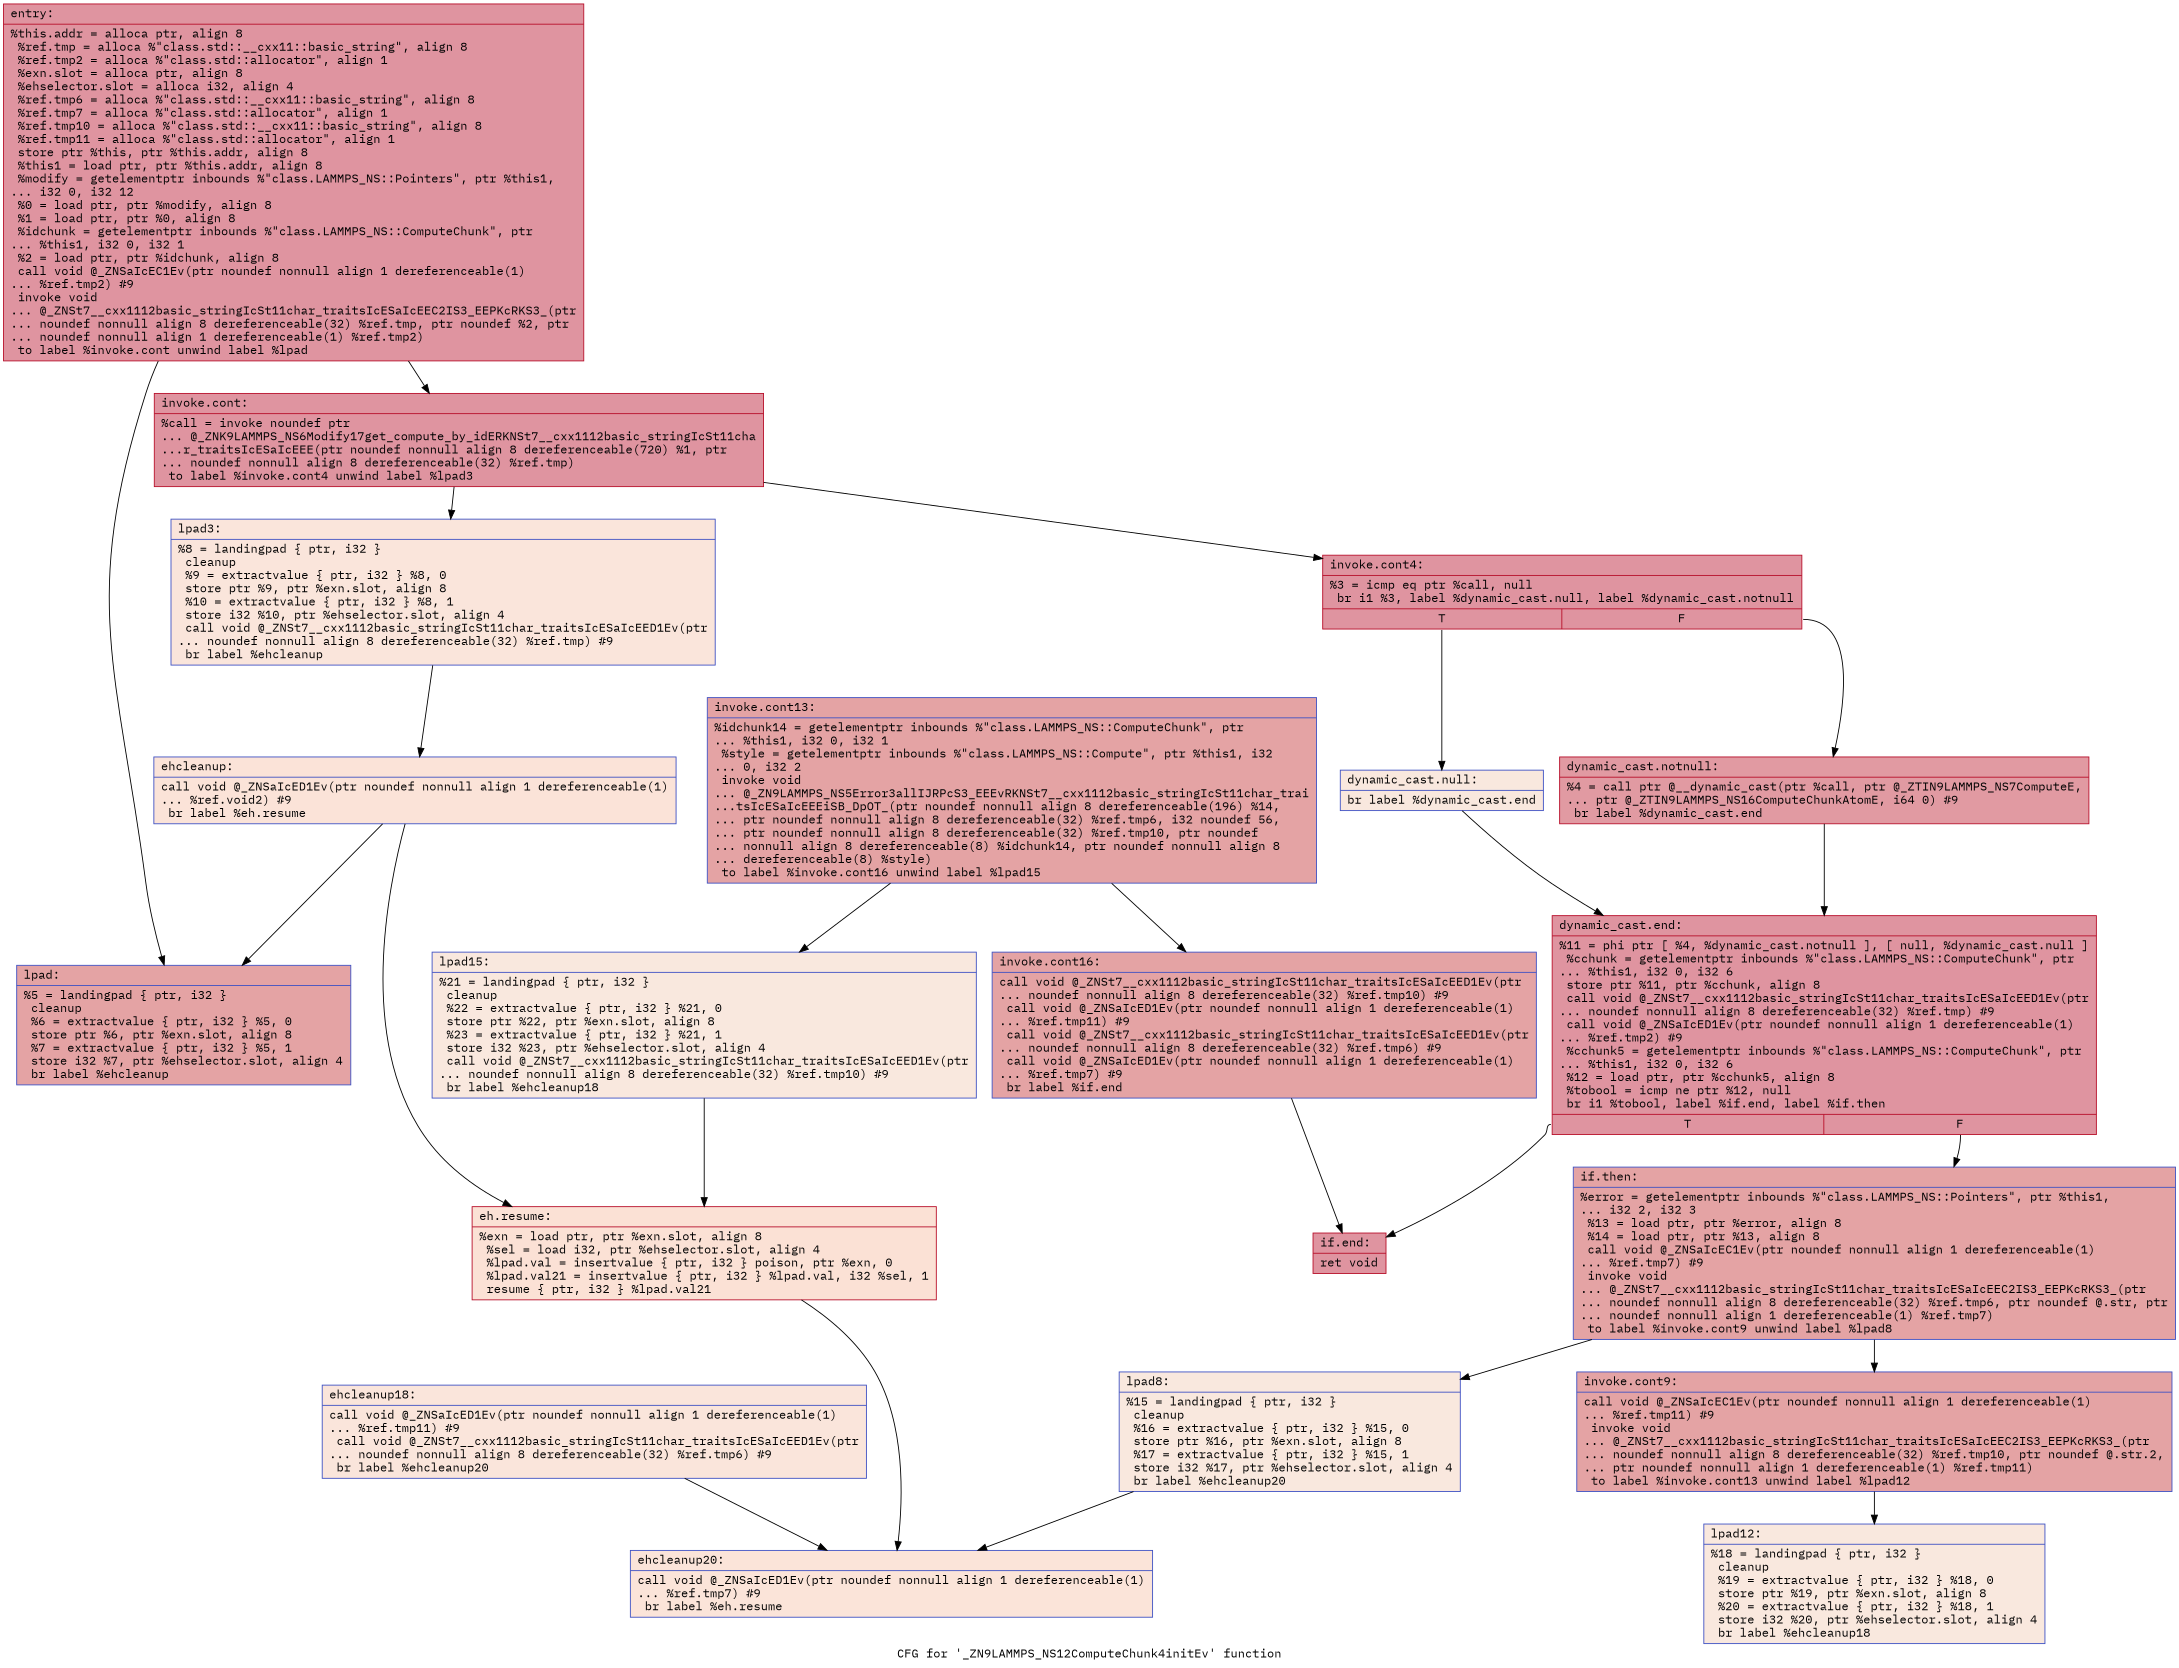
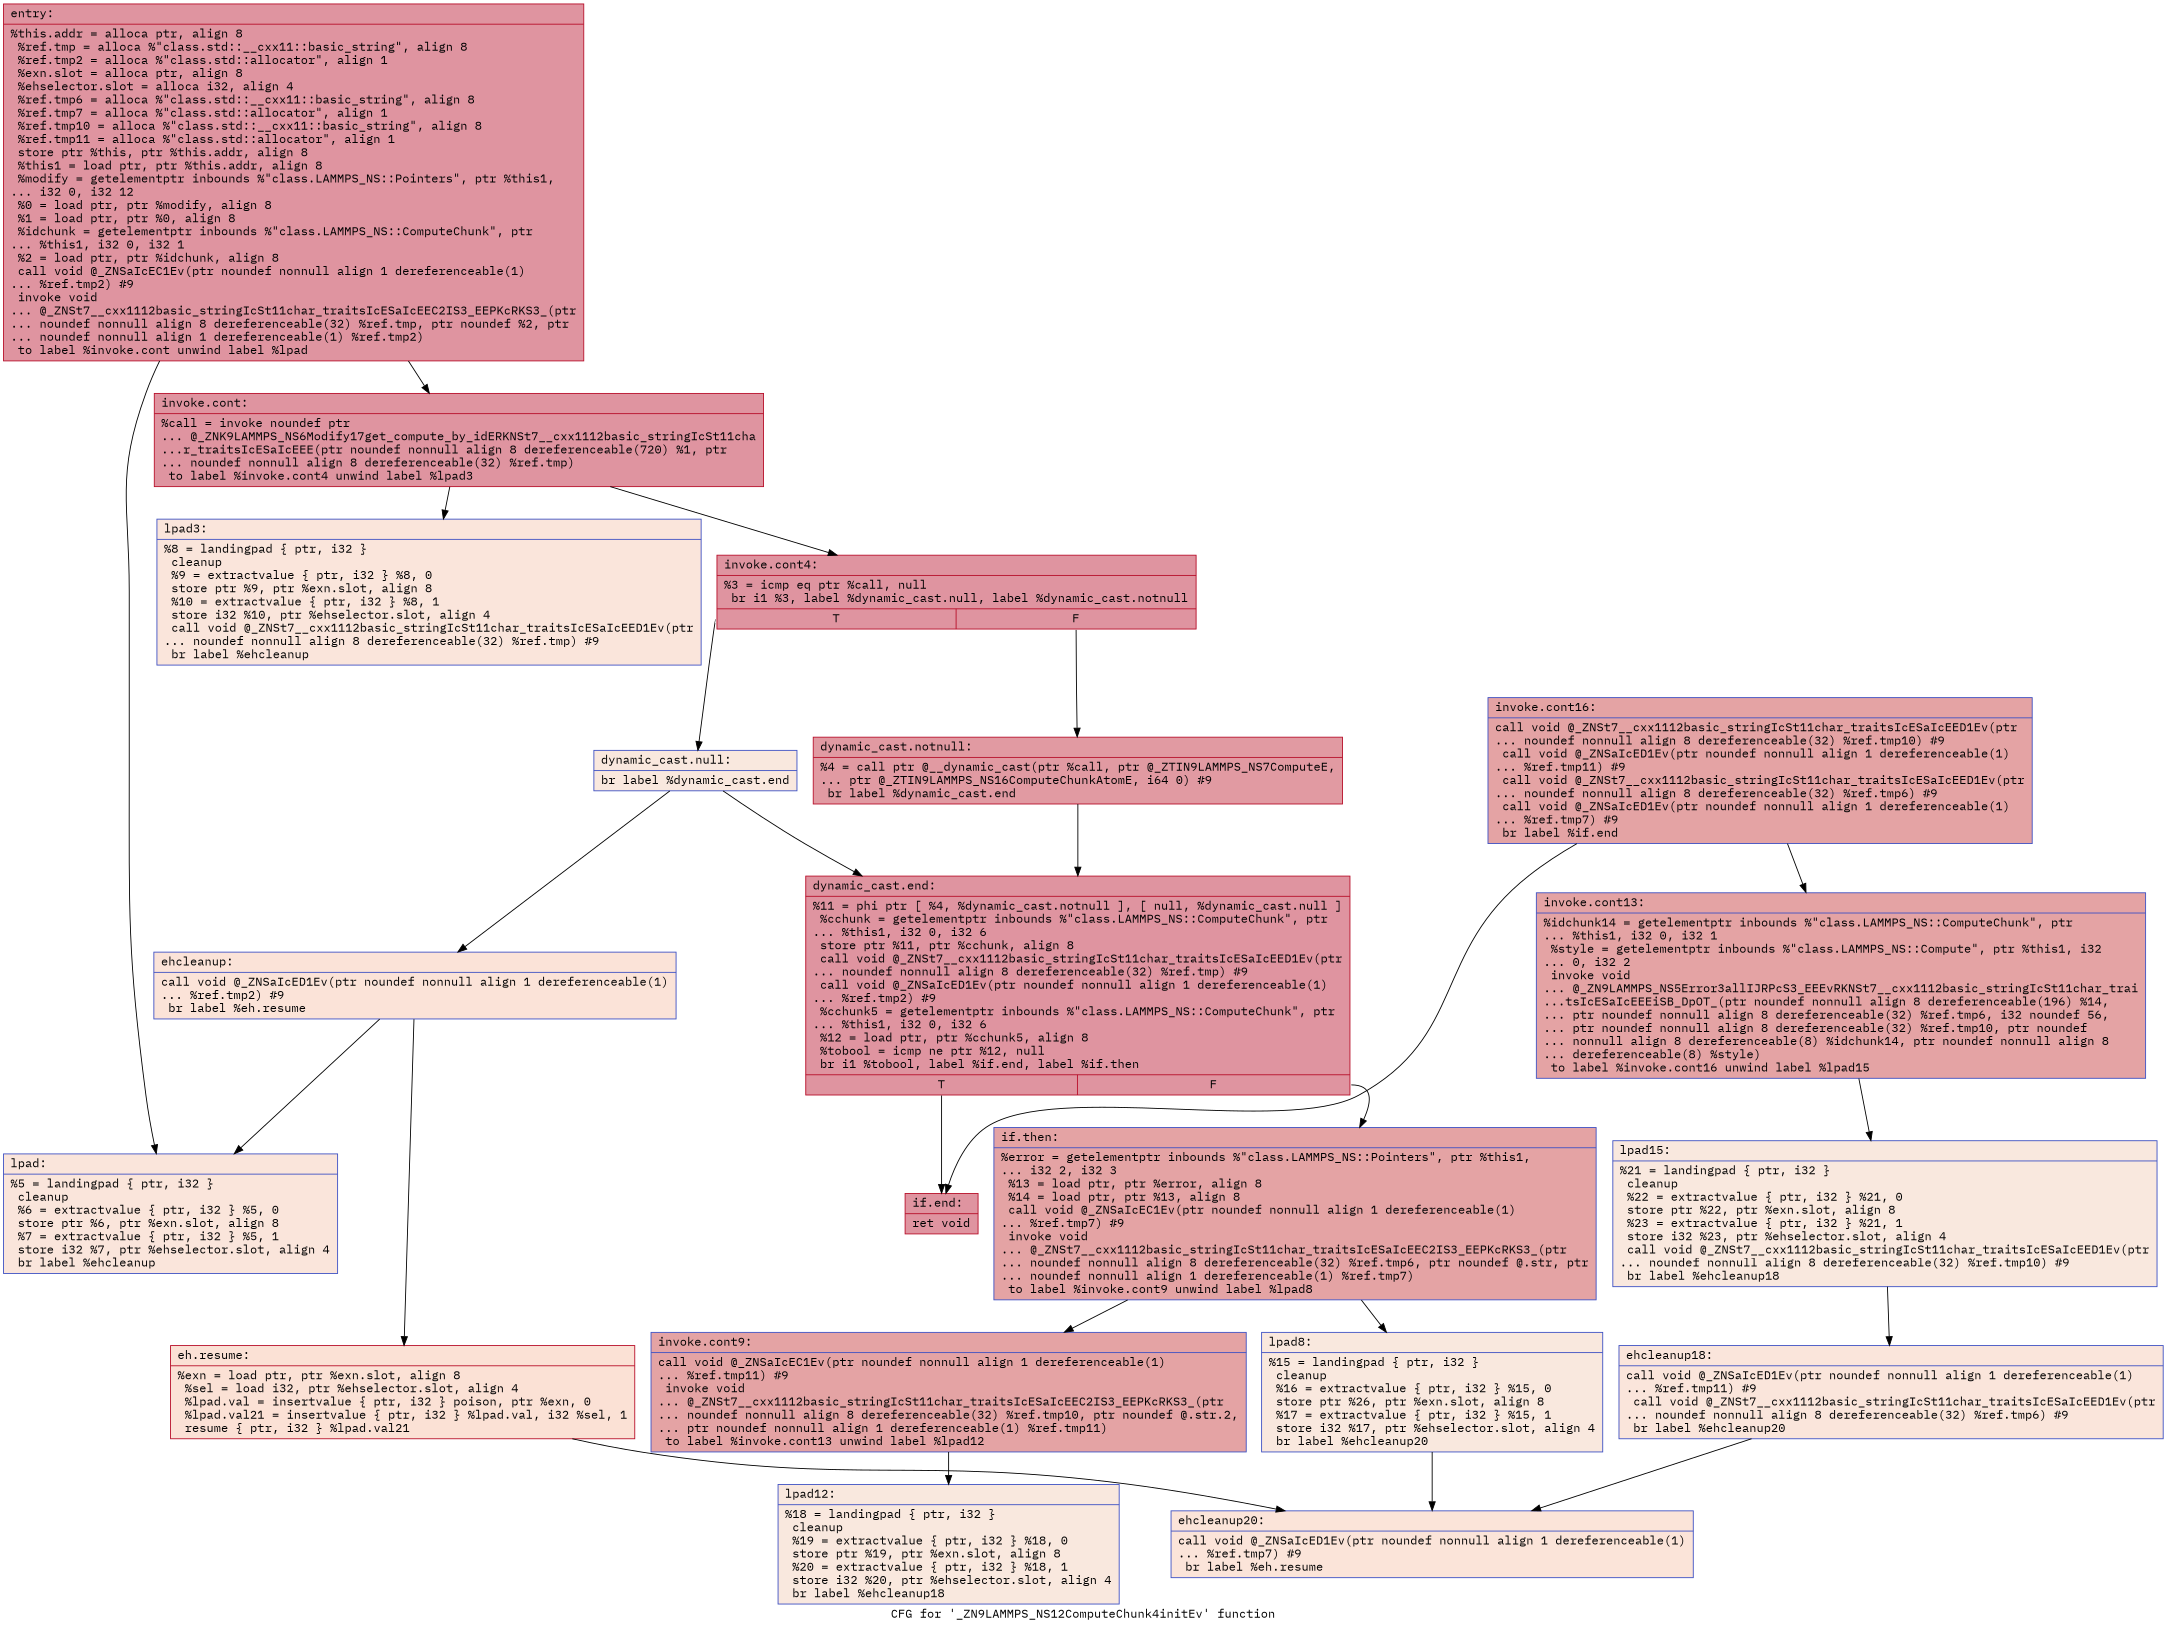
(427, 707) -> (567, 869)
(226, 800) -> (223, 995)
(1145, 915) -> (1795, 864)
(184, 1025) -> (171, 1214)
(704, 1148) -> (1888, 1312)
(1264, 1441) -> (1407, 1402)
